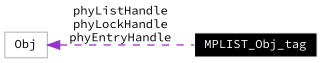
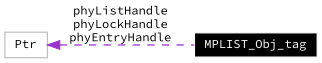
(26, 45) -> (26, 45)
